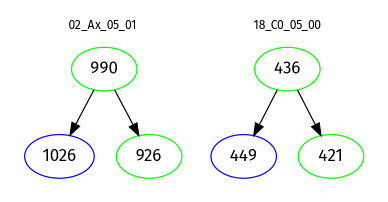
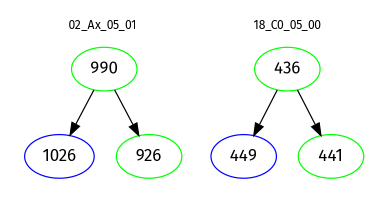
(331, 156) -> (331, 156)
